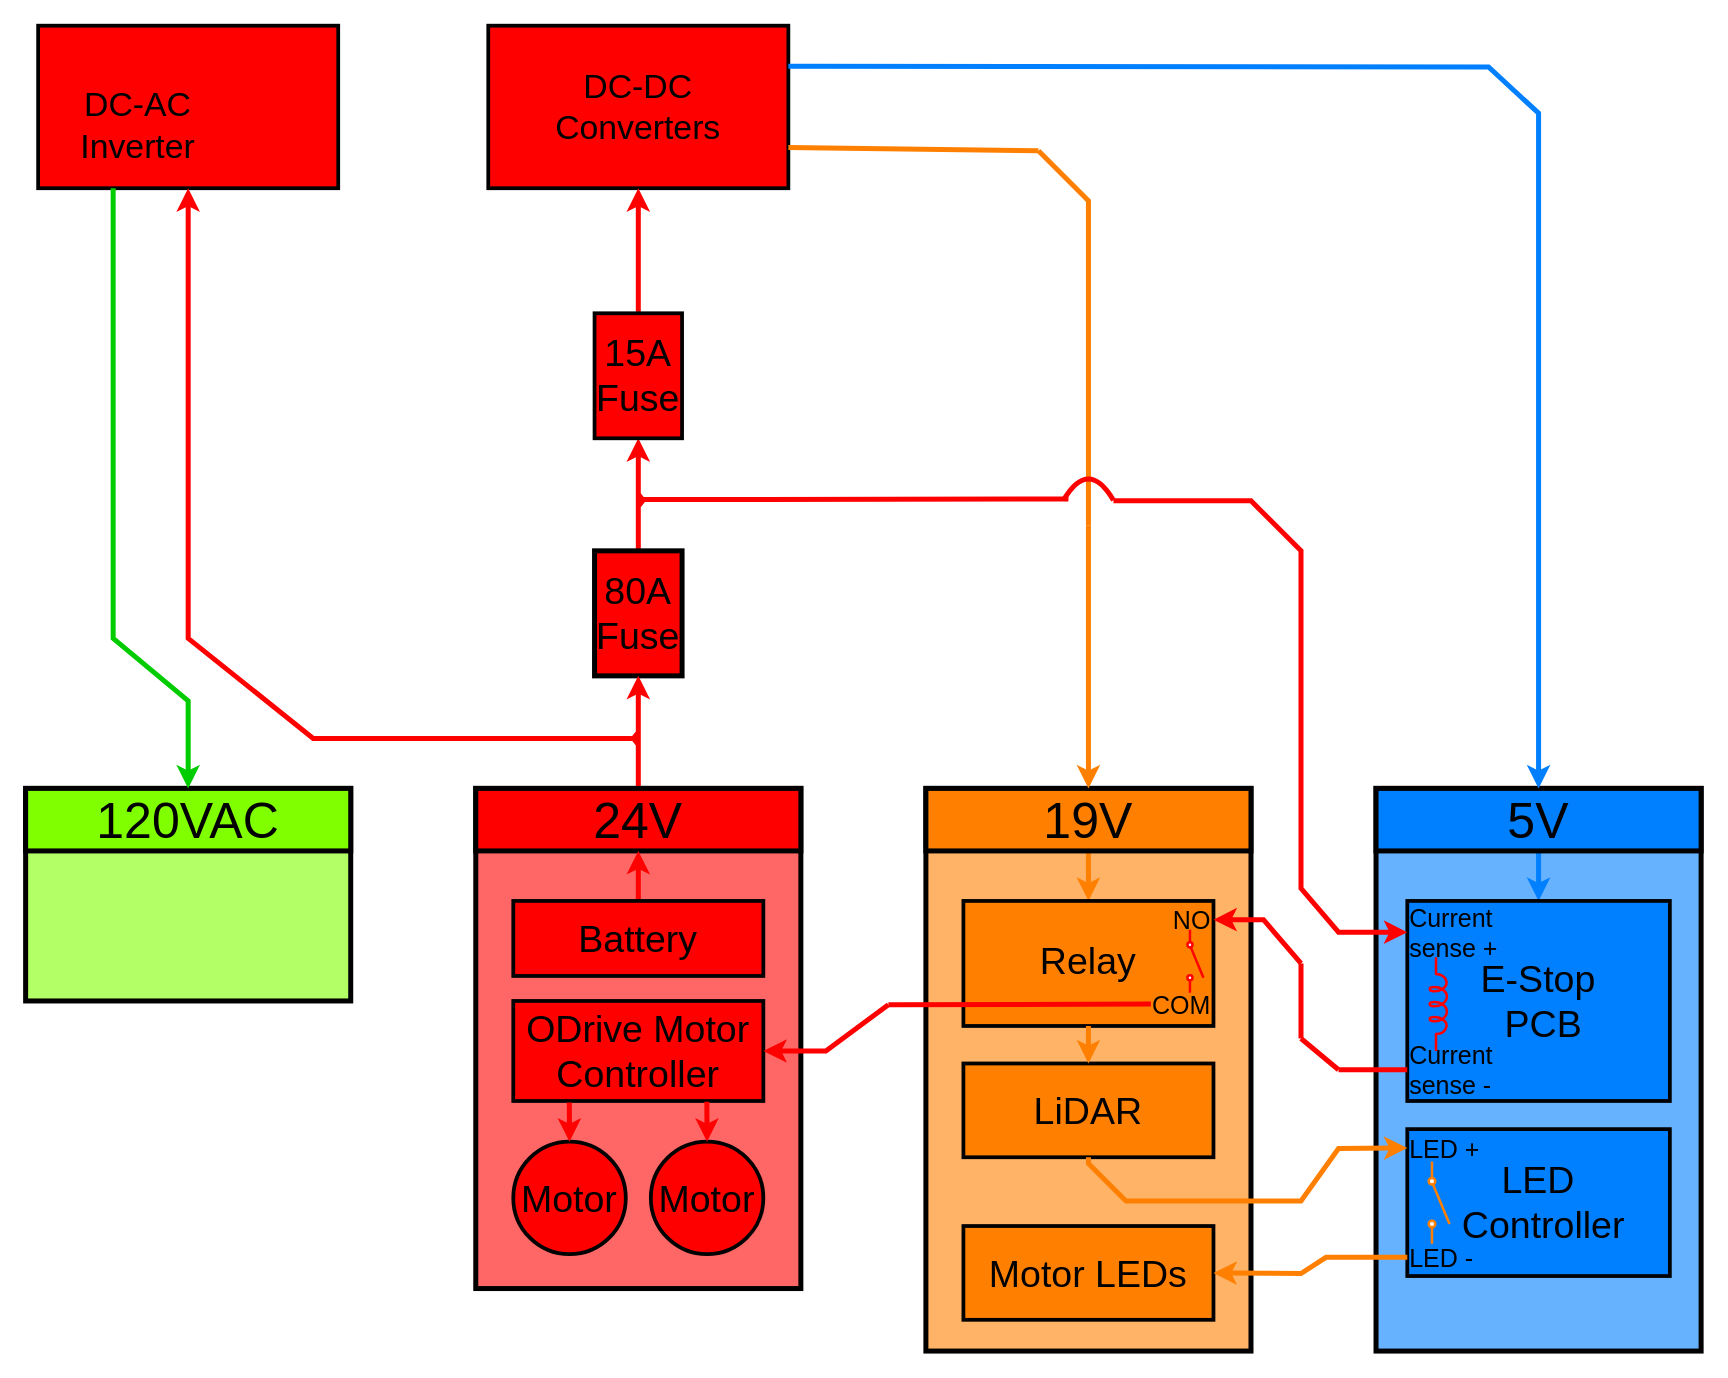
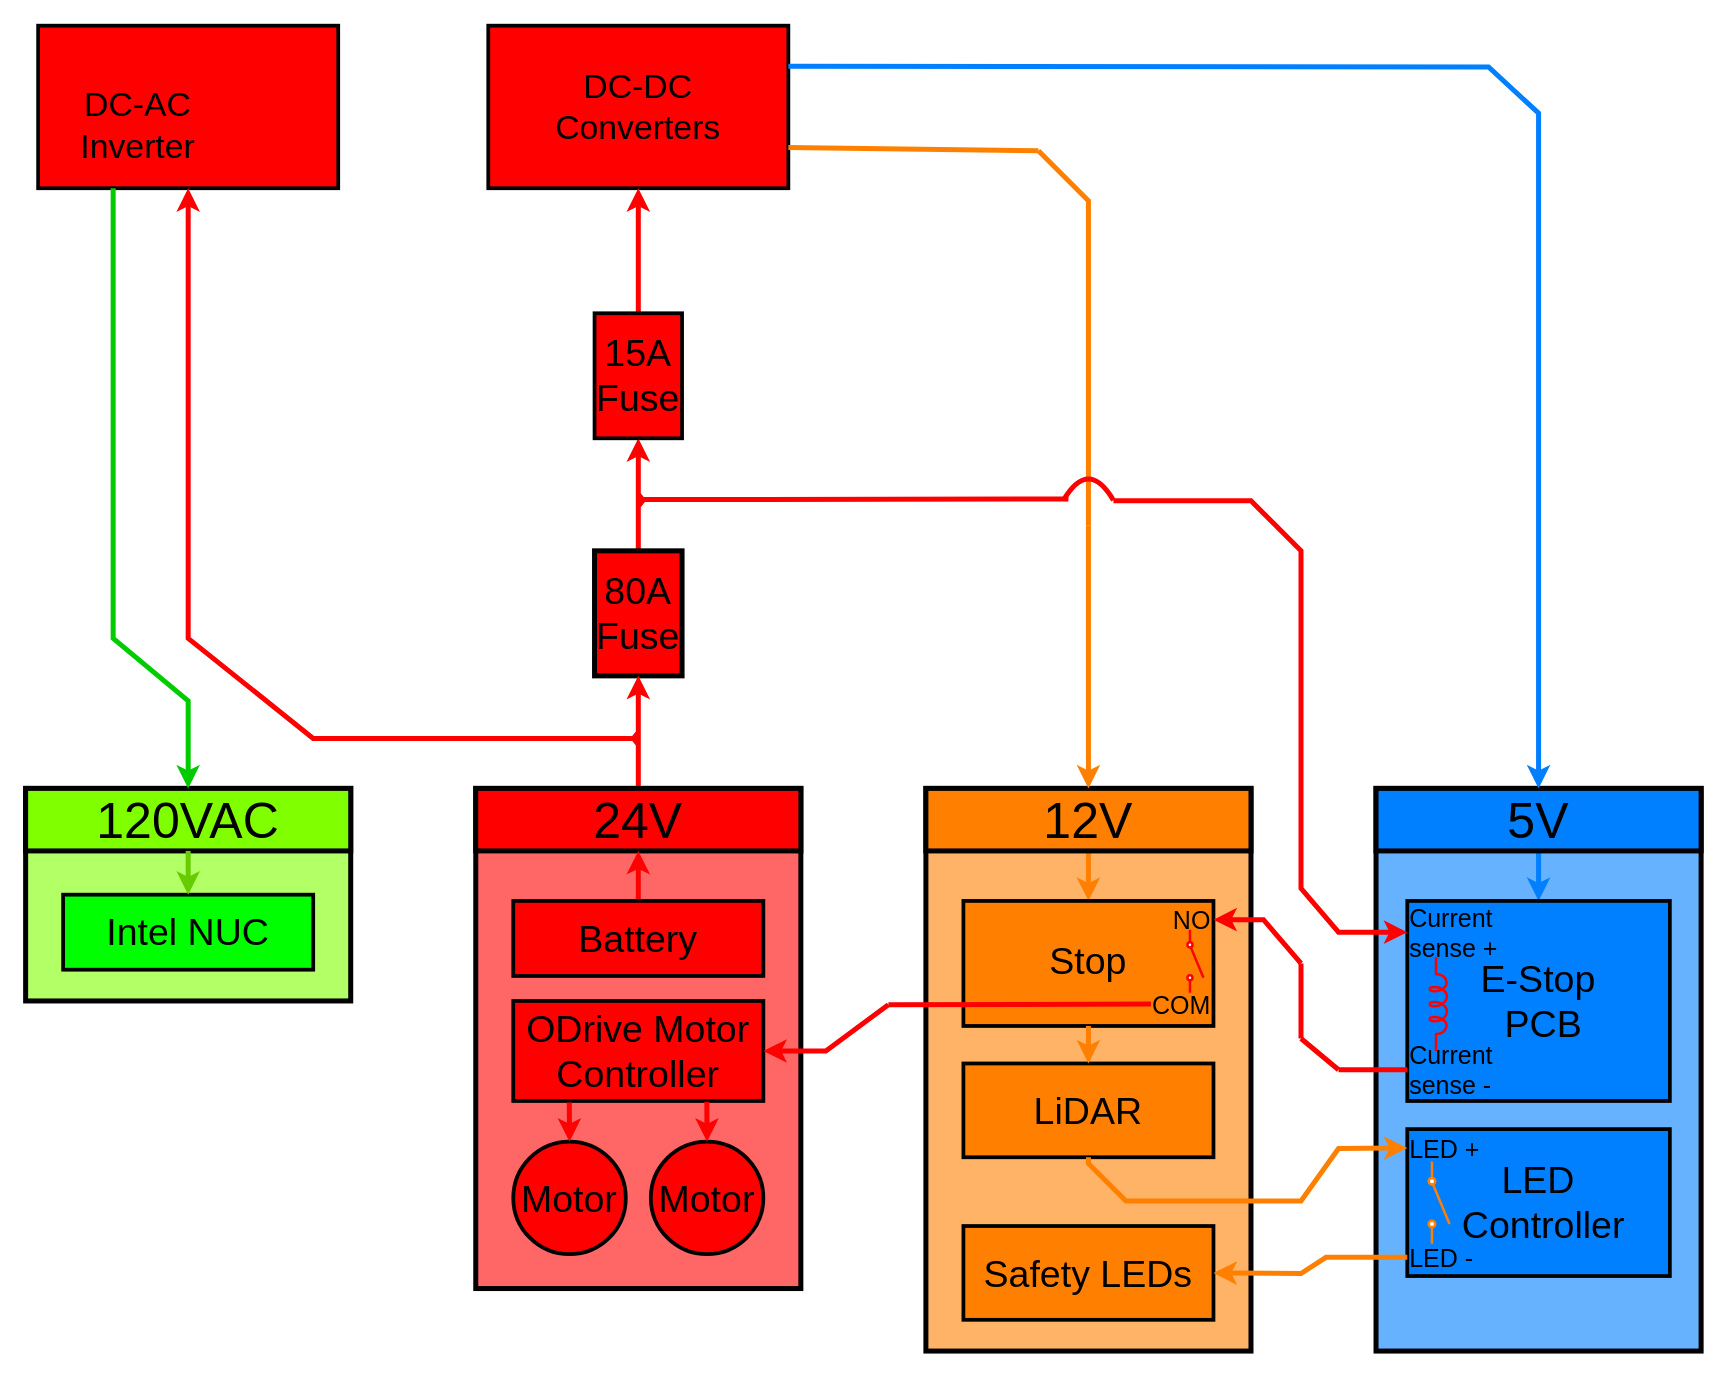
(1088, 819) -> (1088, 819)
none -> (188, 852)
none -> (188, 932)
(1088, 961) -> (1088, 961)
(1088, 1273) -> (1088, 1273)
